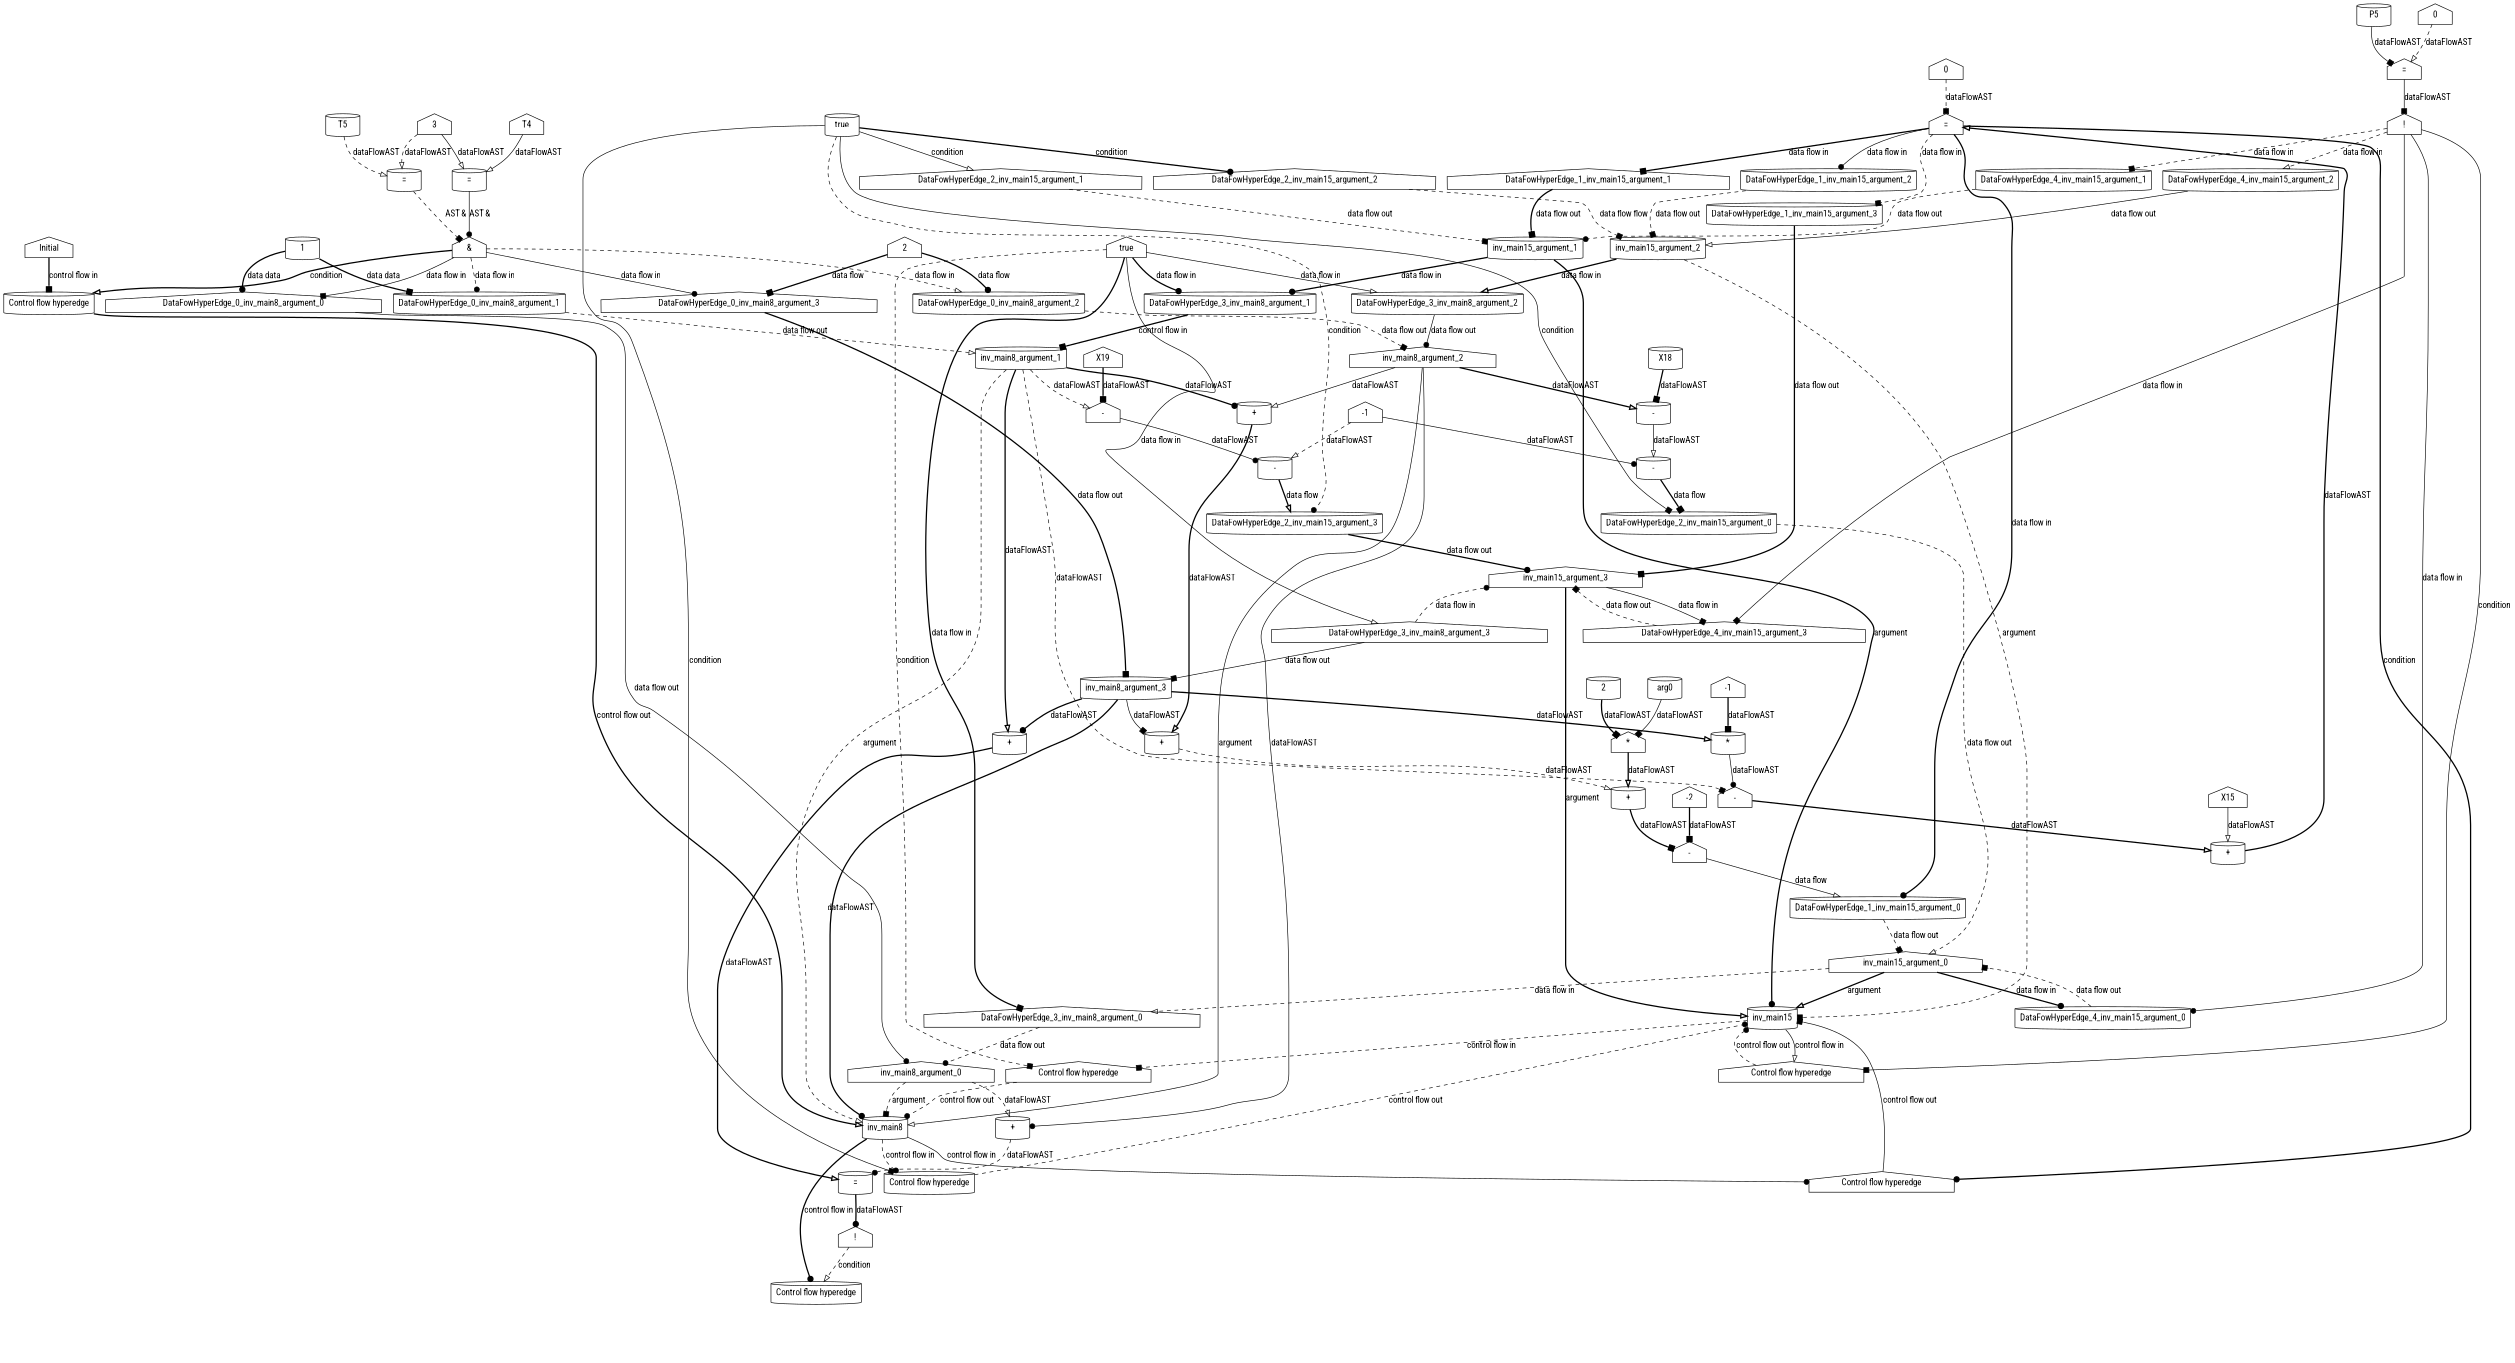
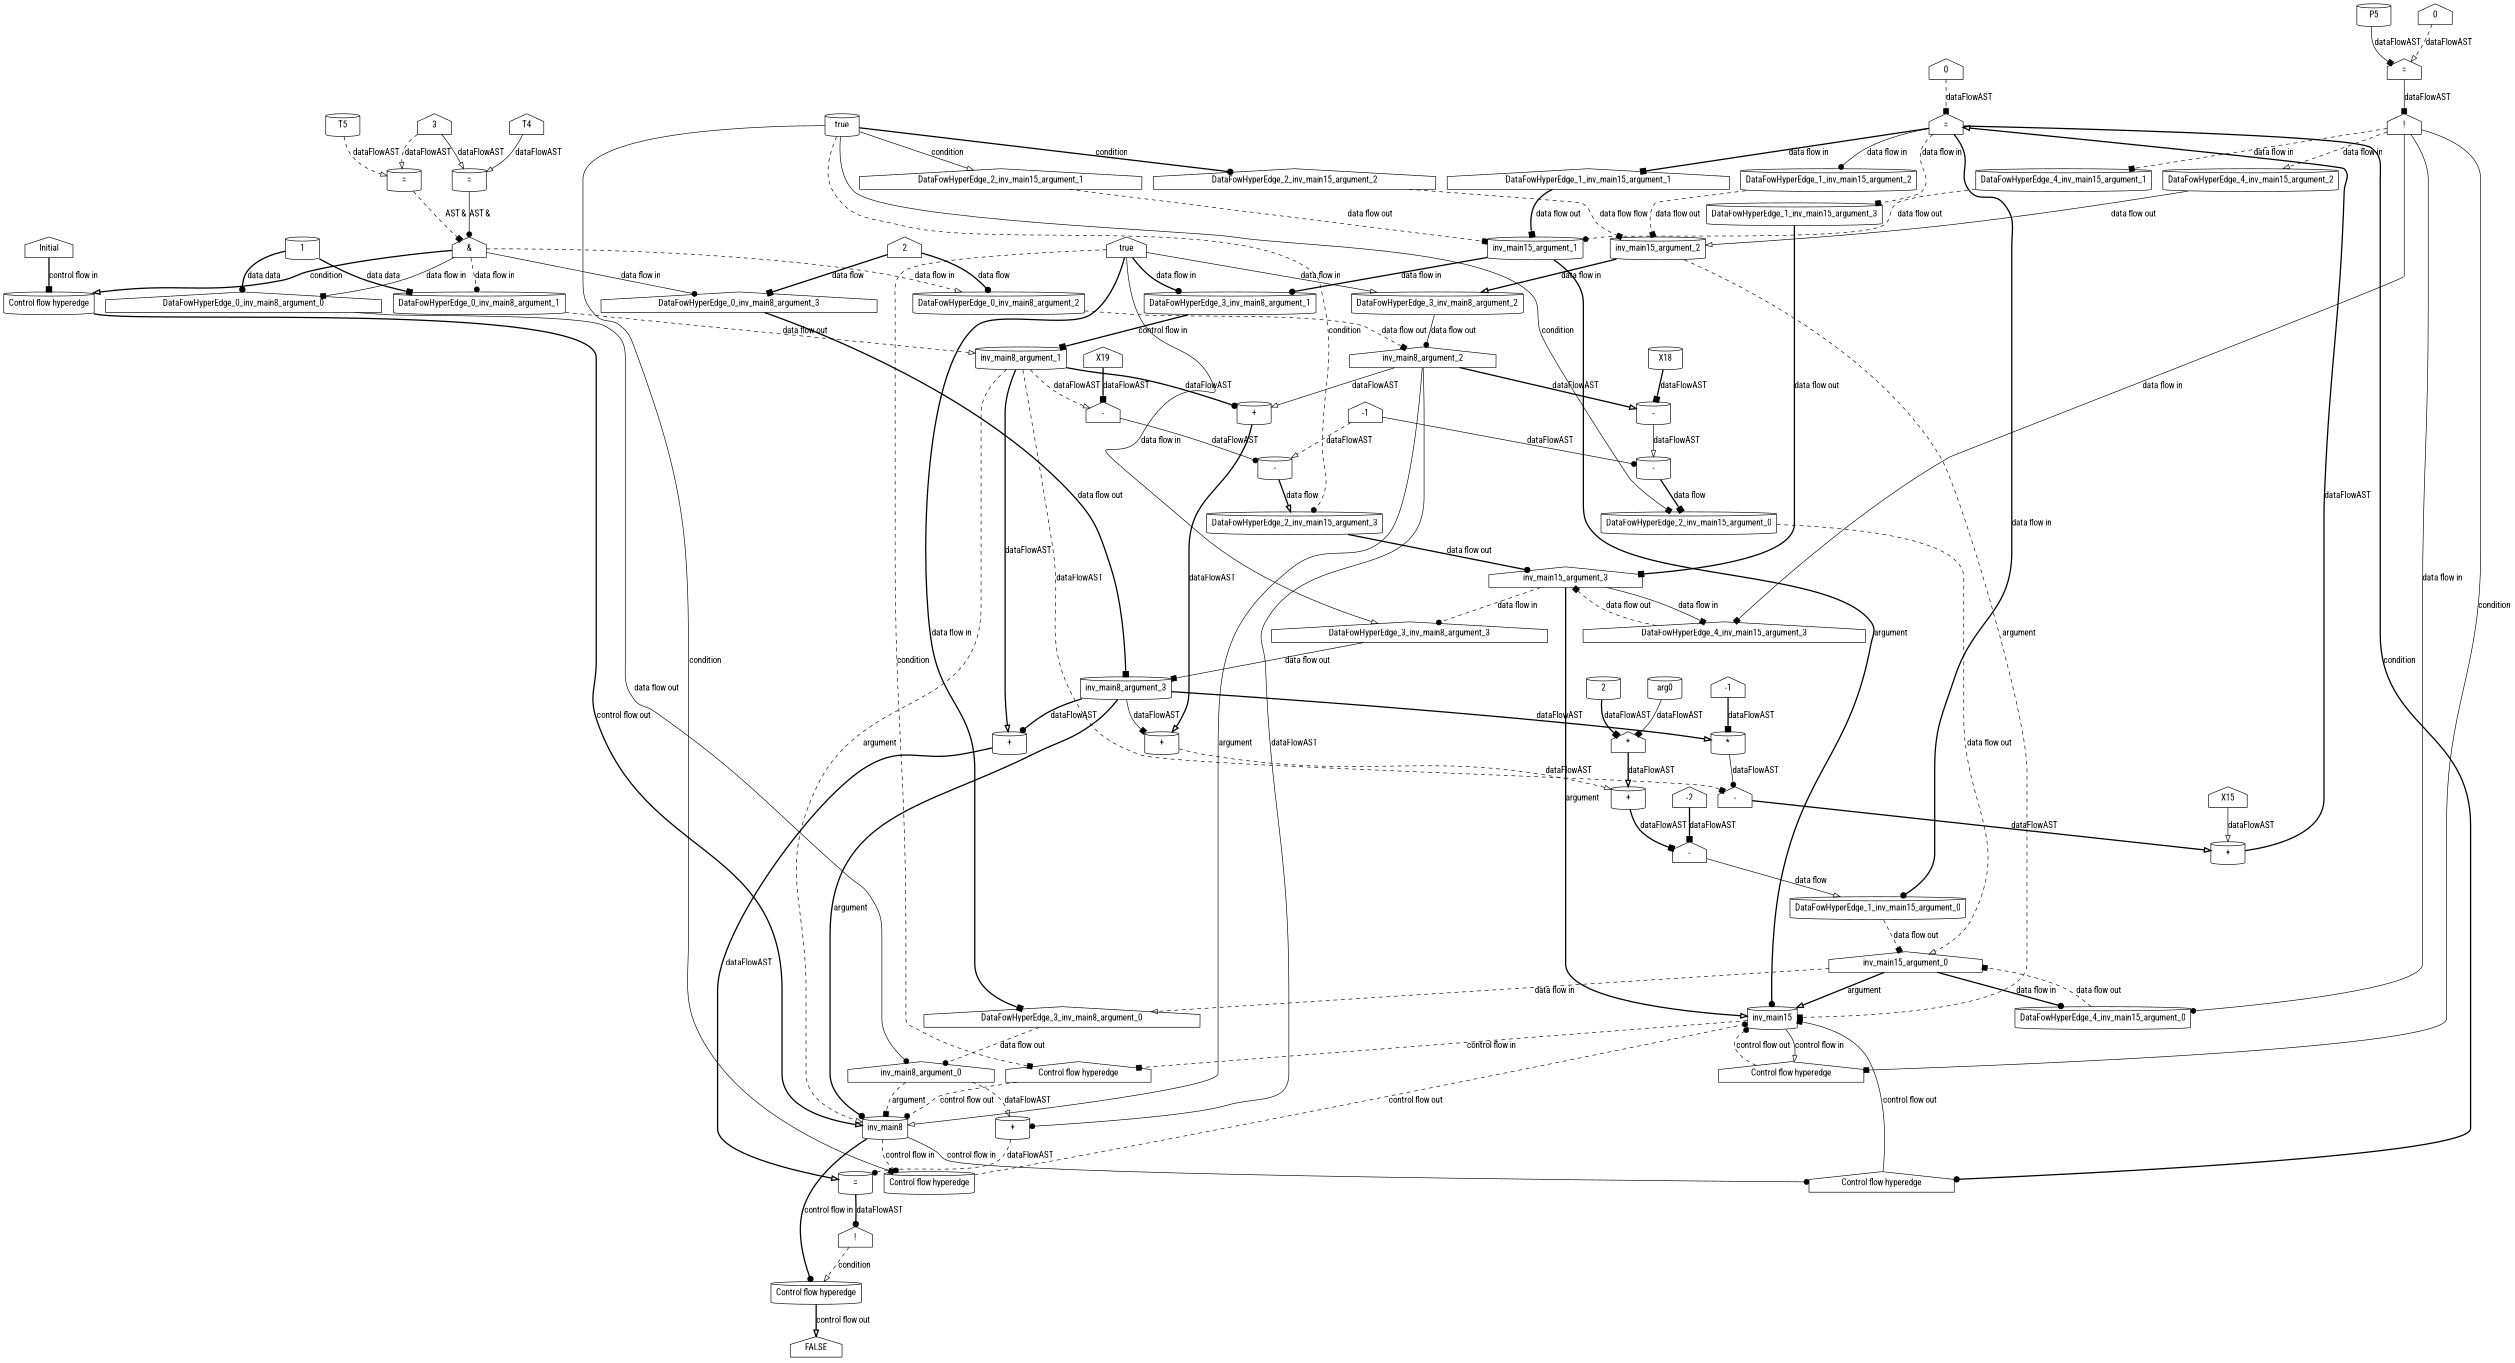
(1445, 597) -> (1491, 605)
(851, 908) -> (851, 908)
none -> (816, 1348)
